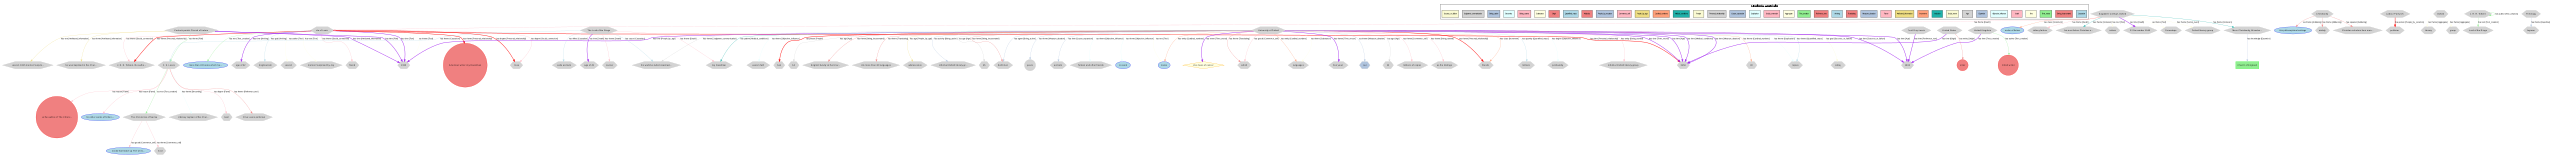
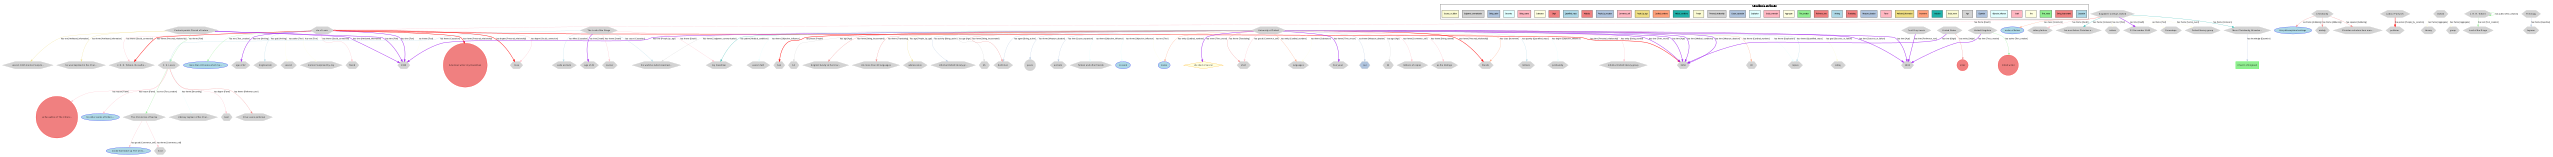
(1764, 6) -> (1764, 6)
(1203, 65) -> (1203, 65)
